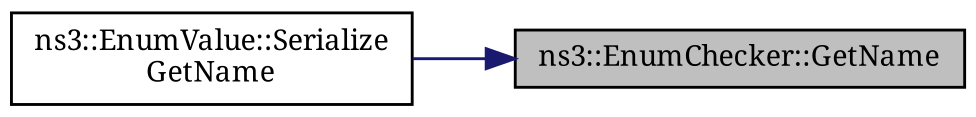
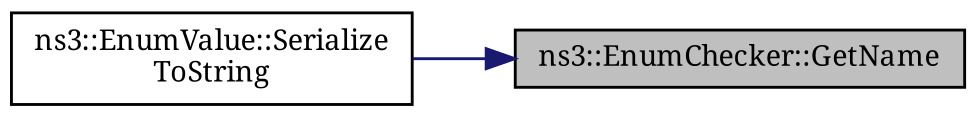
(212, 59) -> (212, 59)
